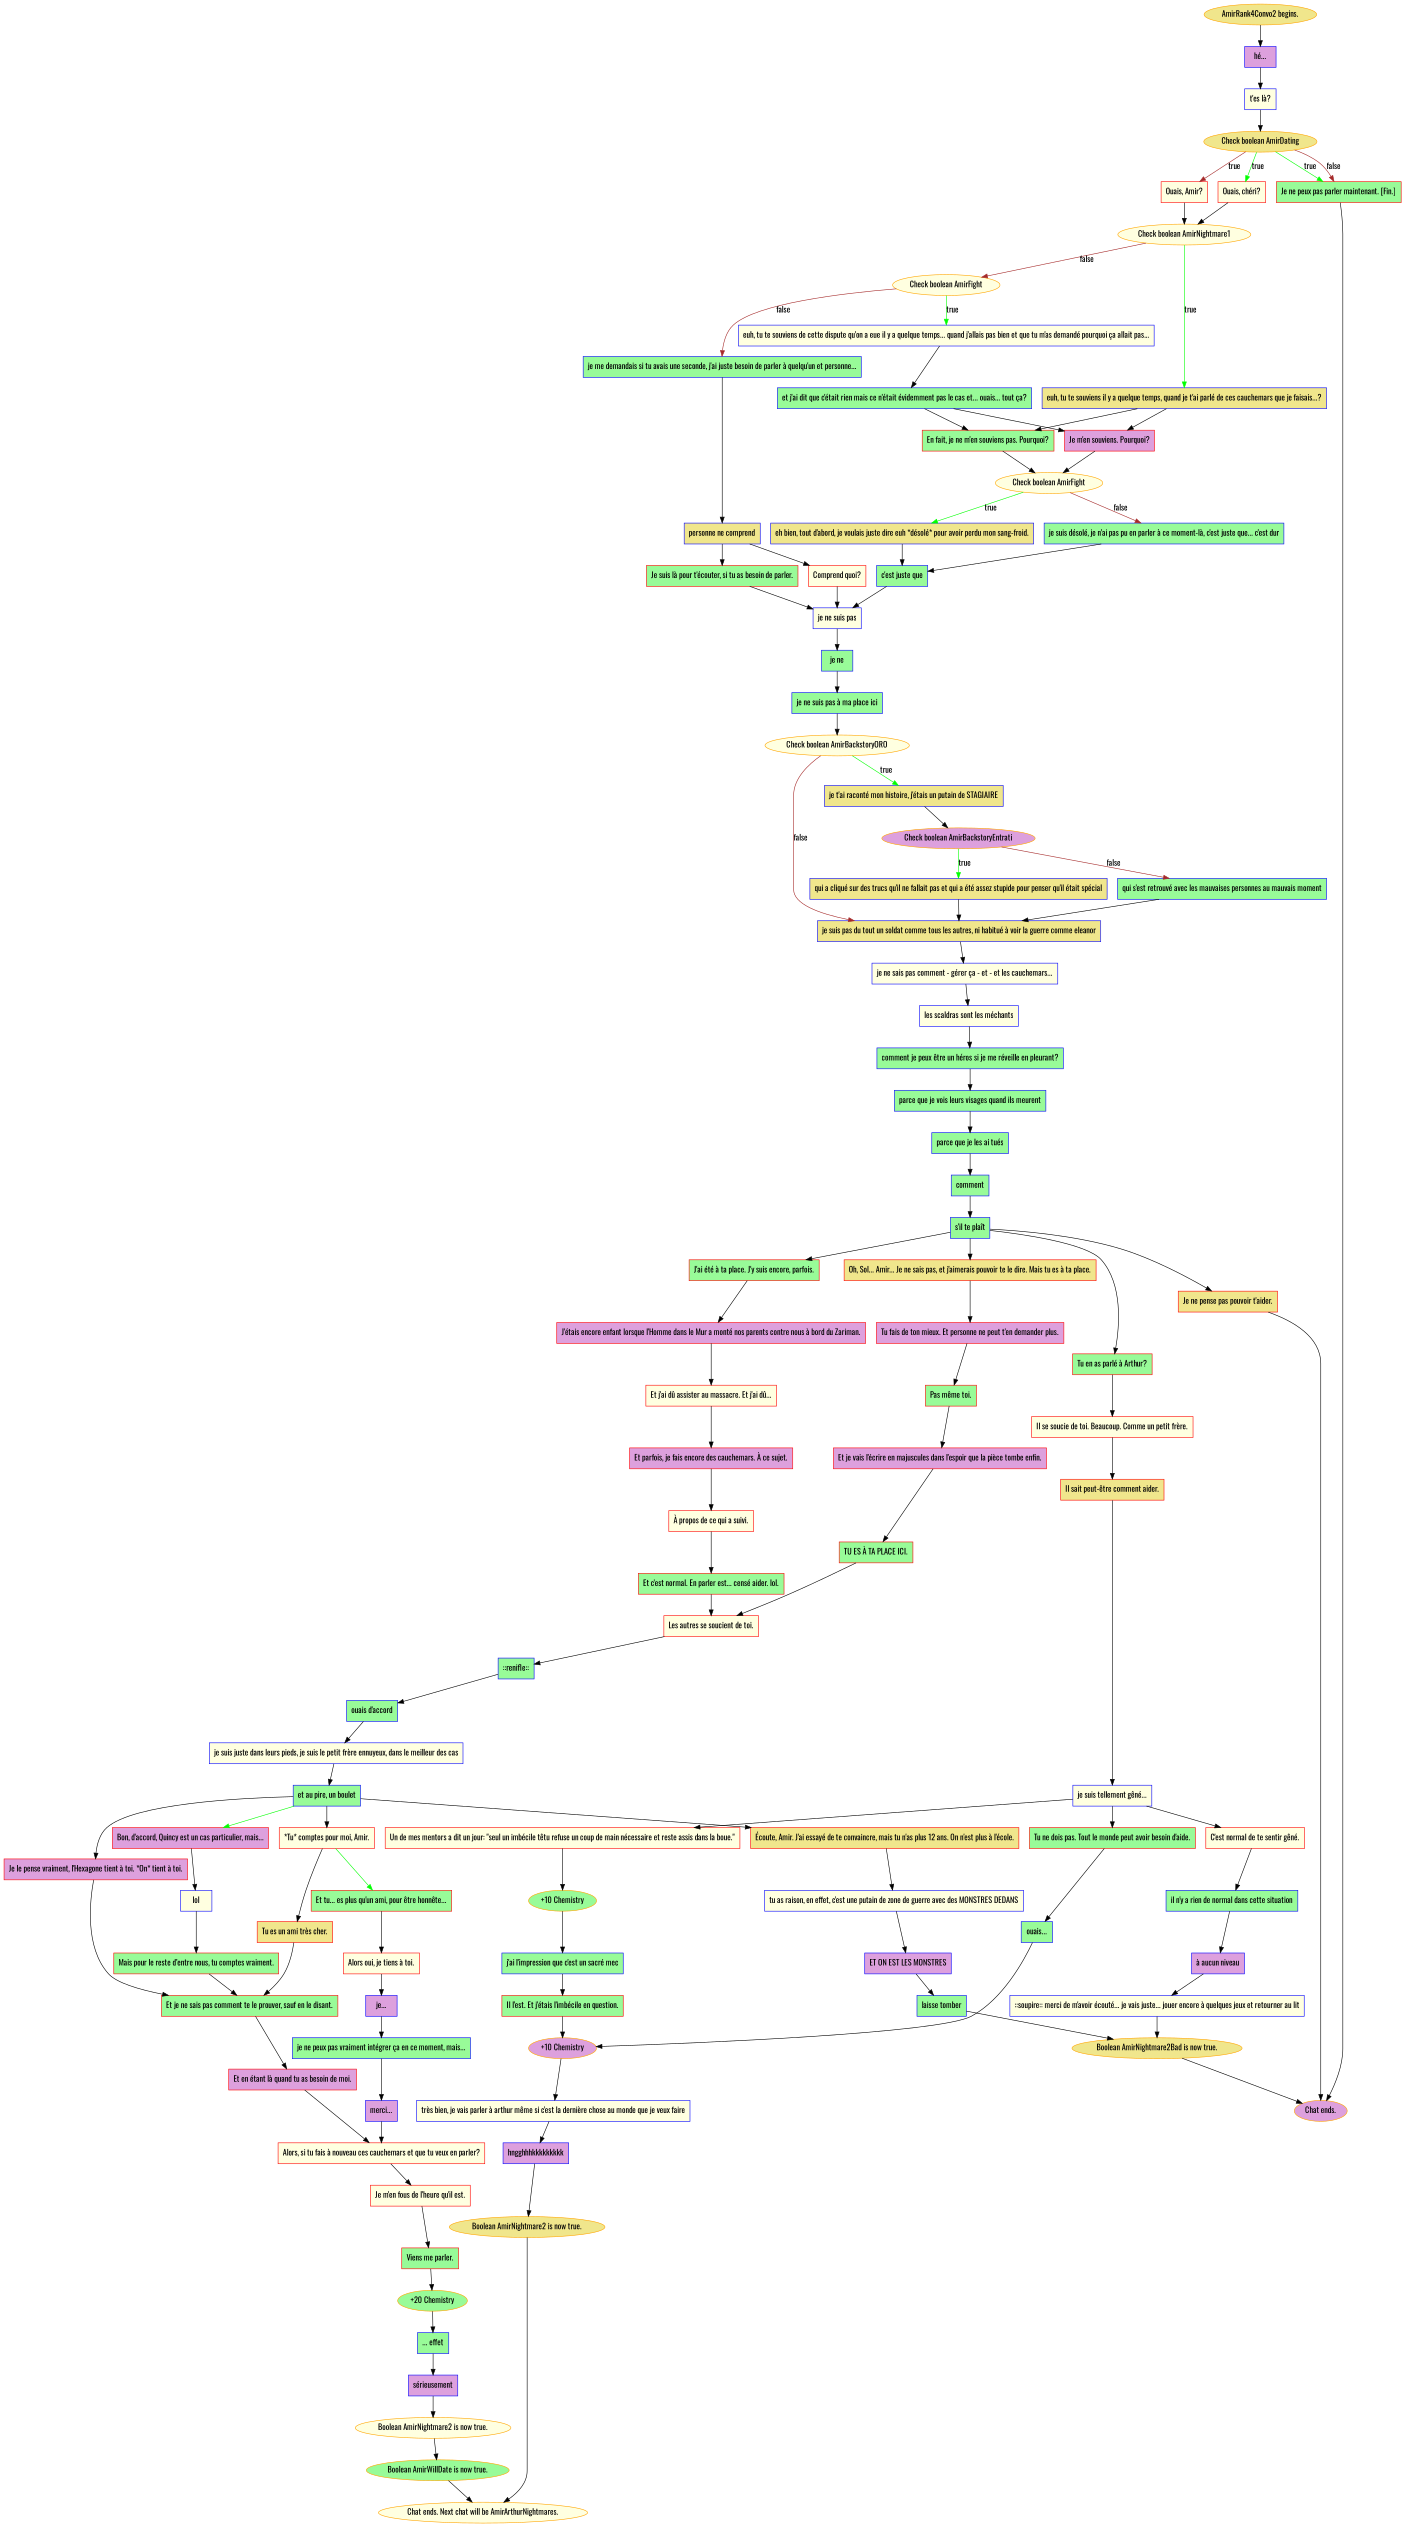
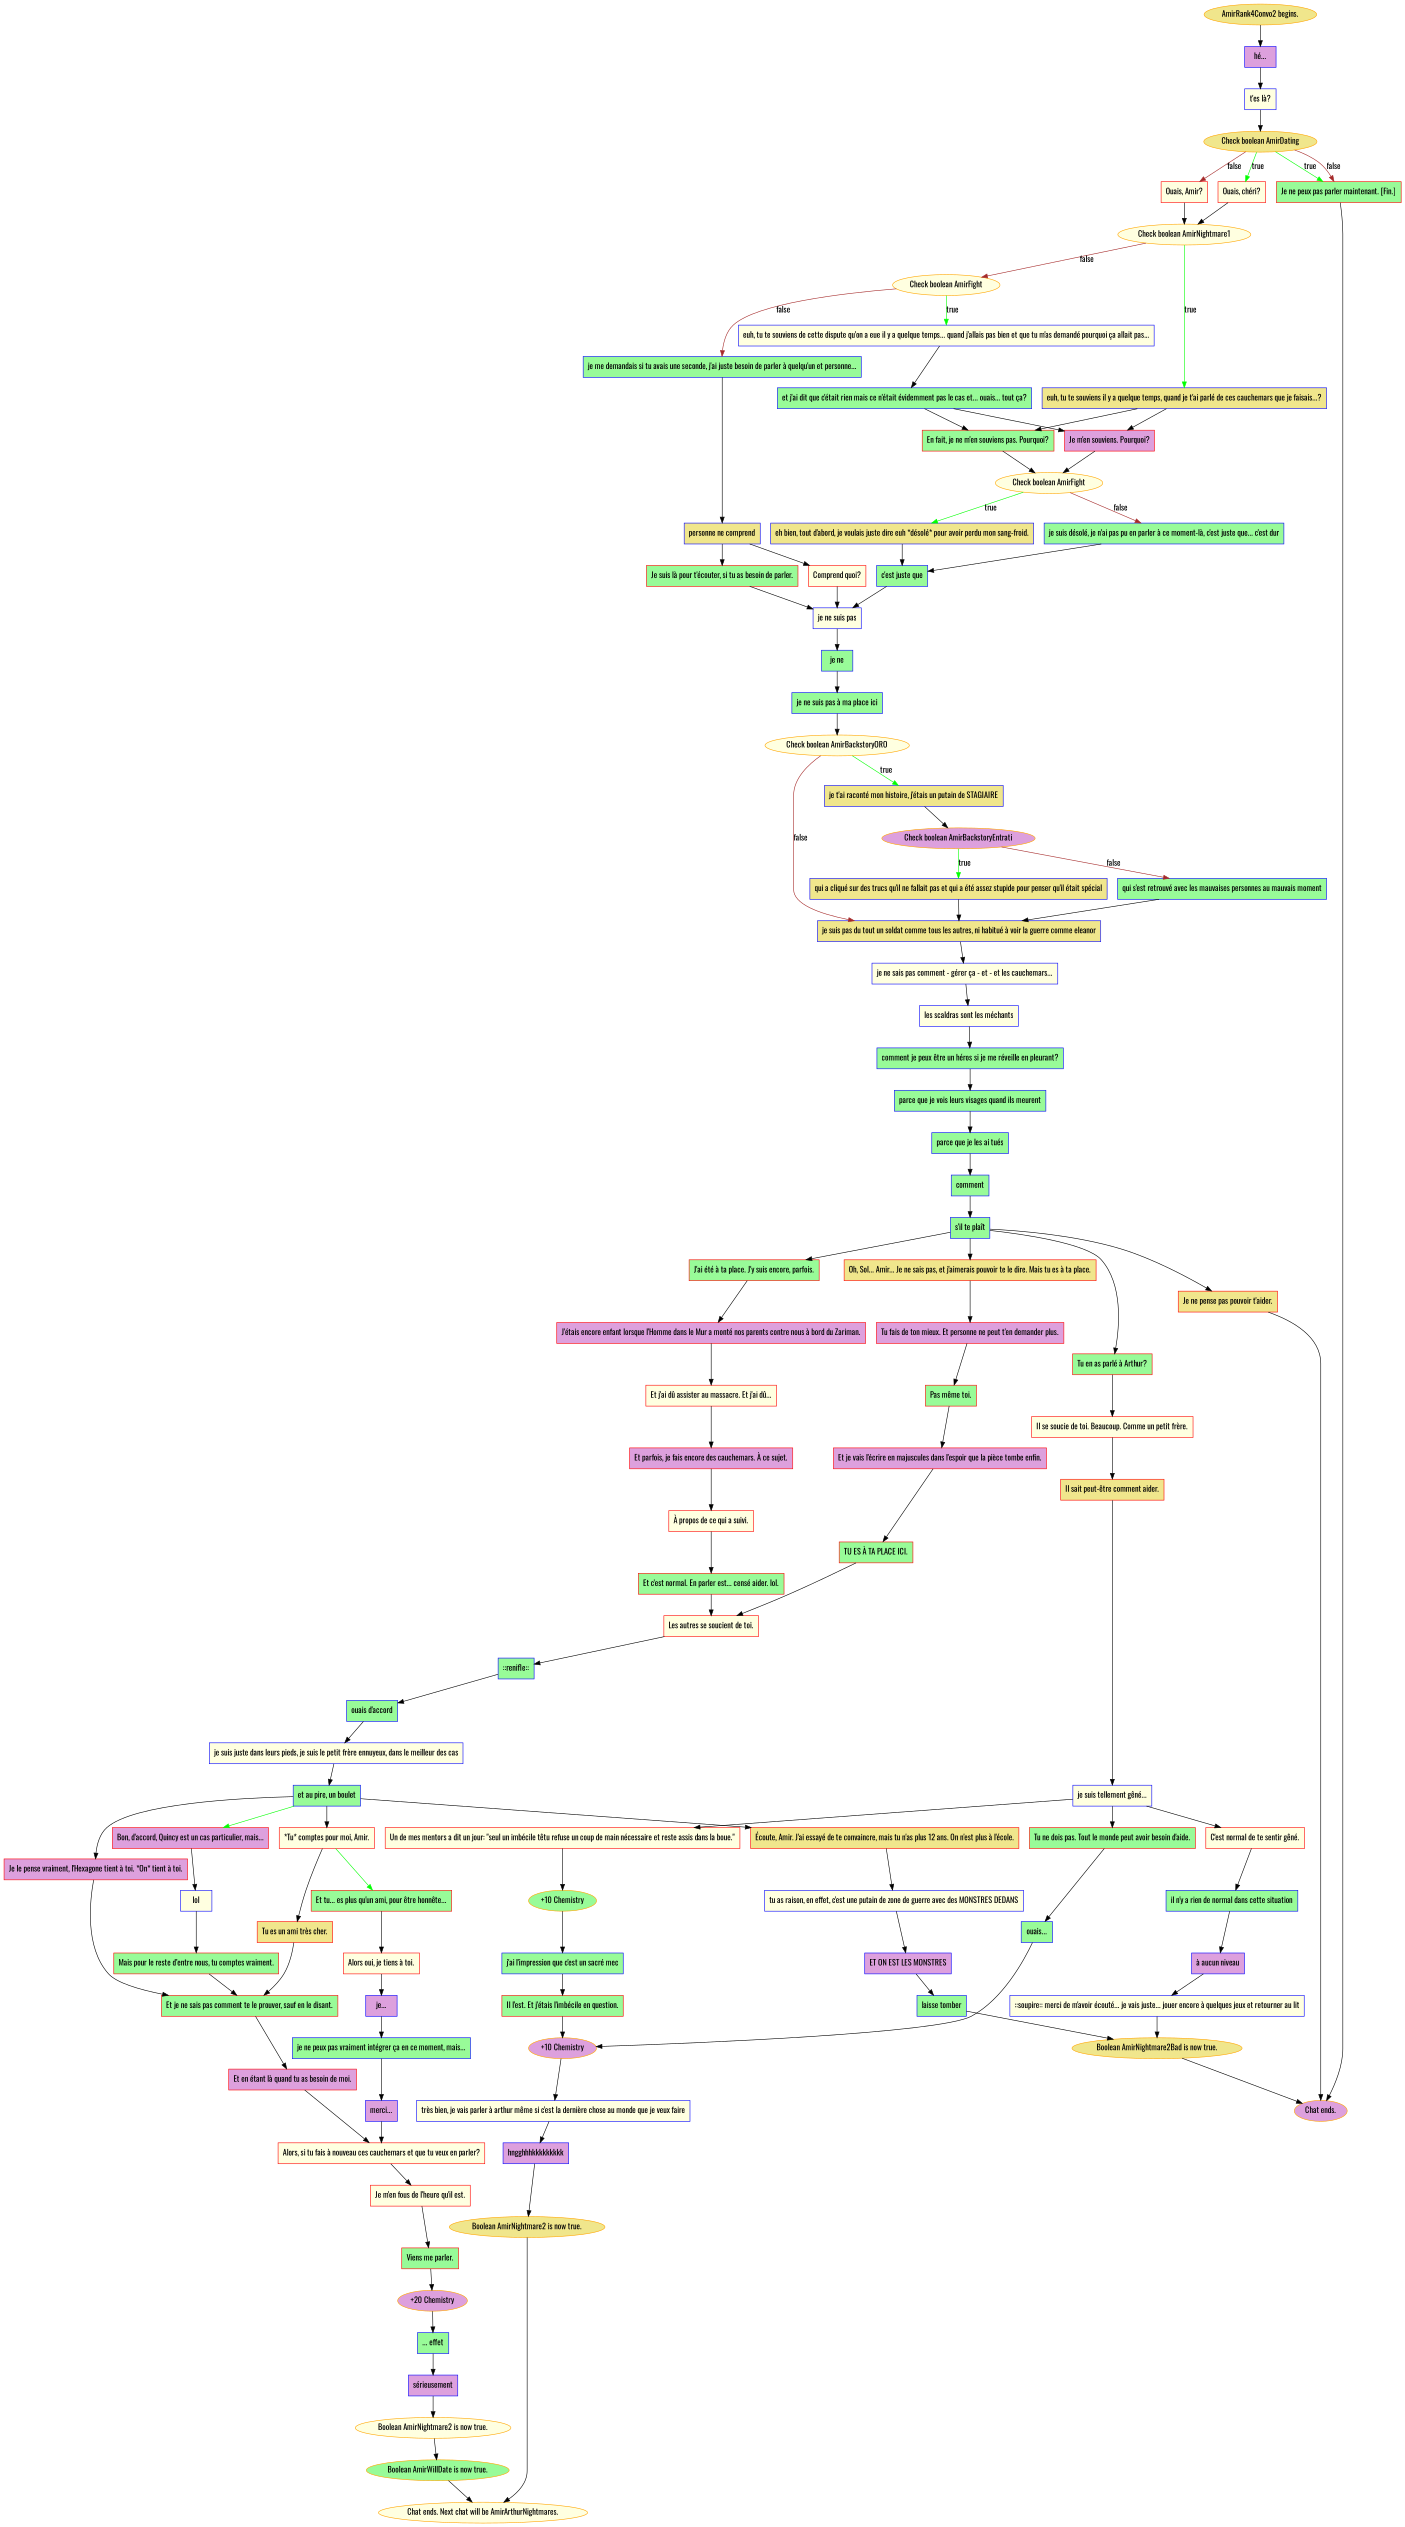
(1235, 167) -> (1235, 167)
(433, 2301) -> (433, 2301)
